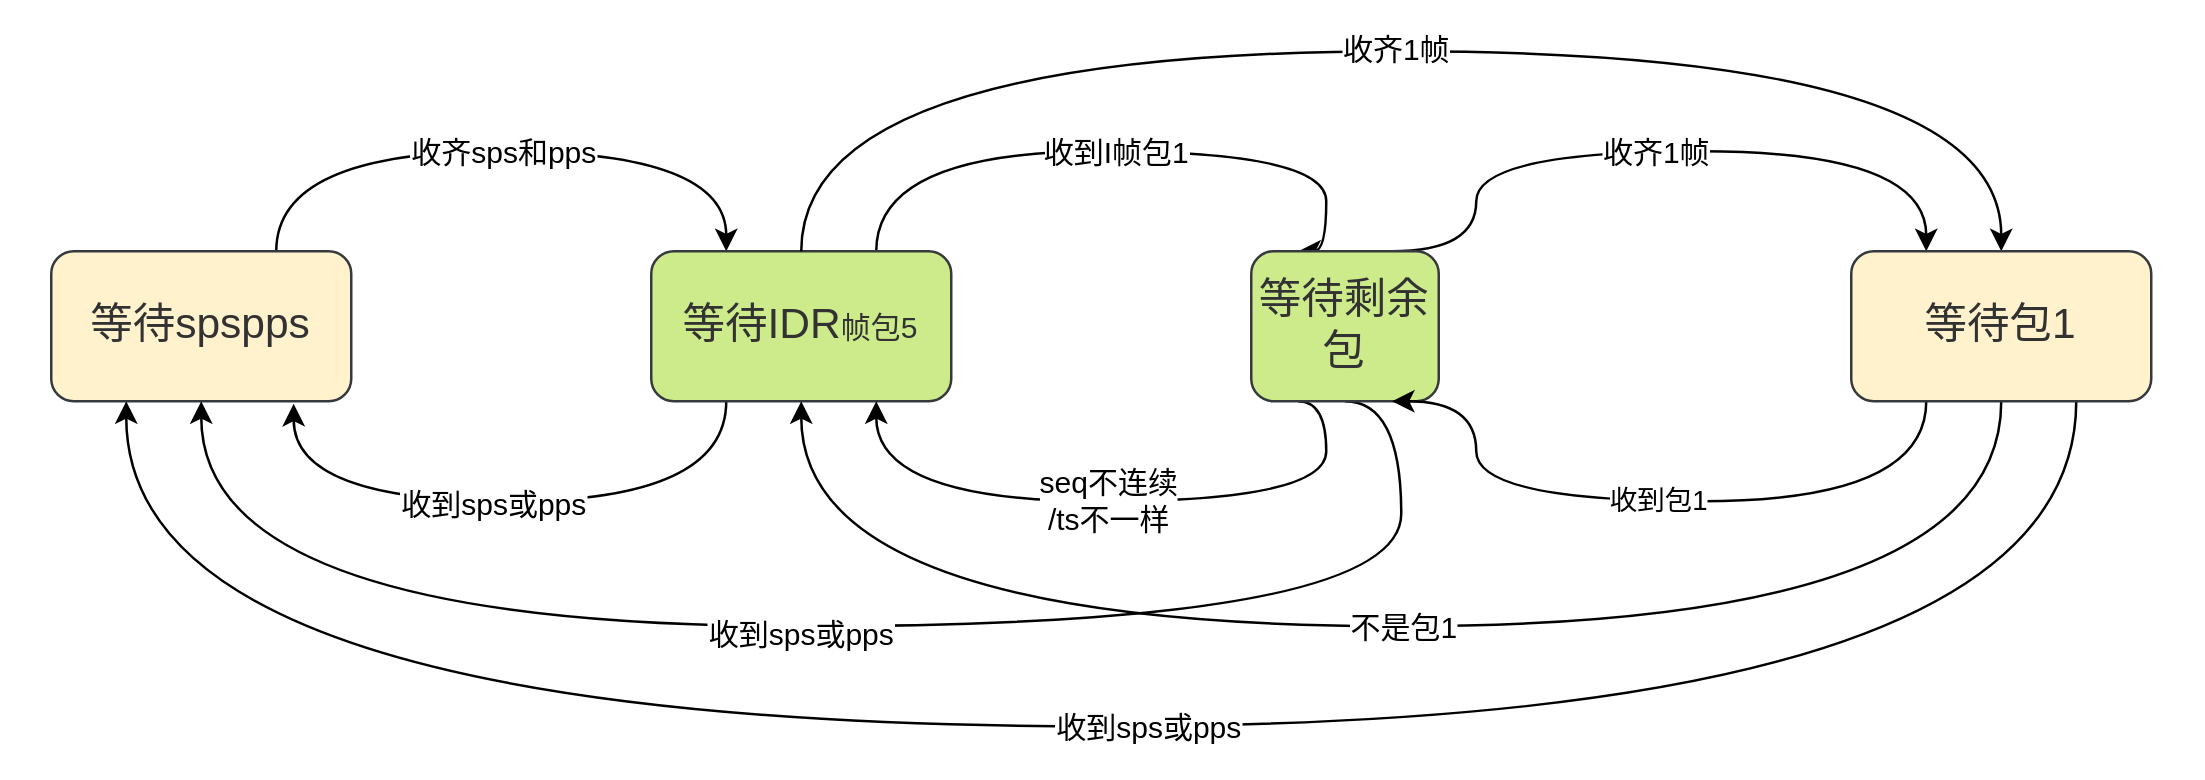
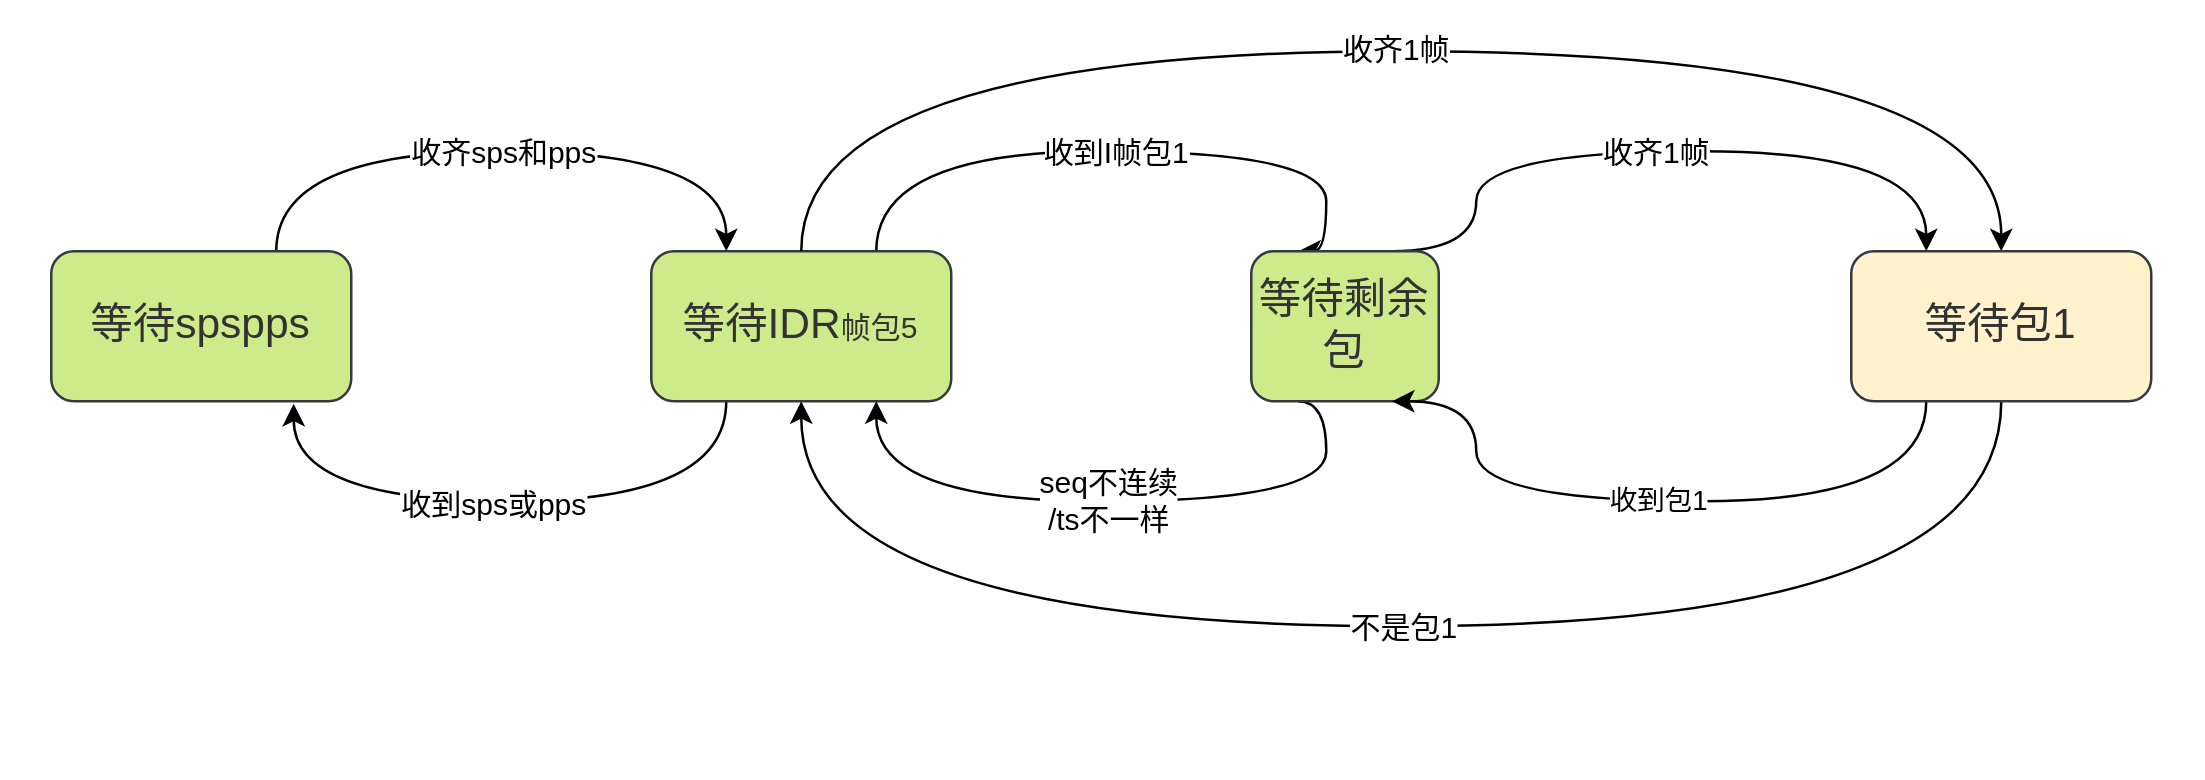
(201, 326) -> (201, 326)
(444, 598) -> none
(1105, 726) -> none
